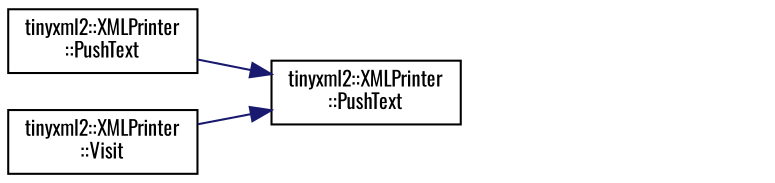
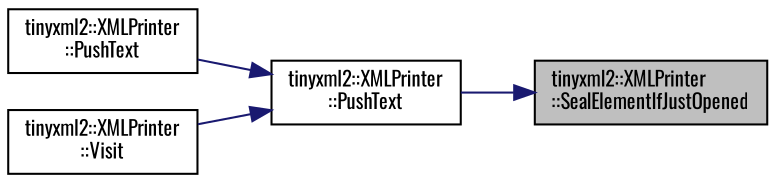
none -> (651, 93)
